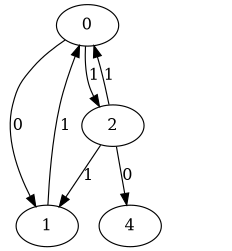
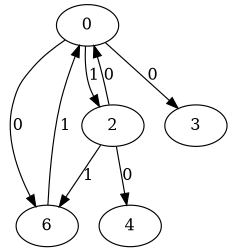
(109, 76) -> (109, 76)
none -> (196, 126)
(47, 226) -> (47, 226)
